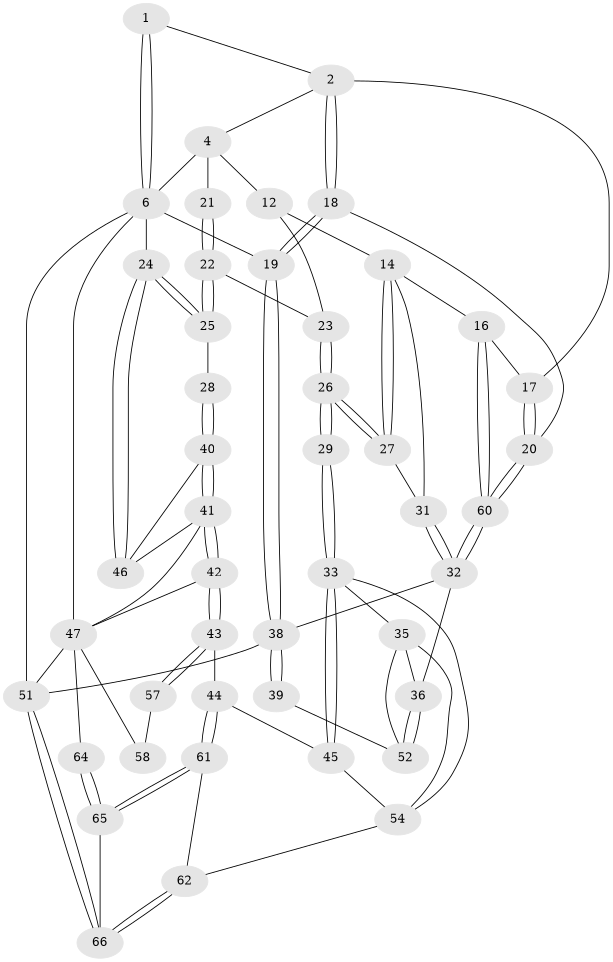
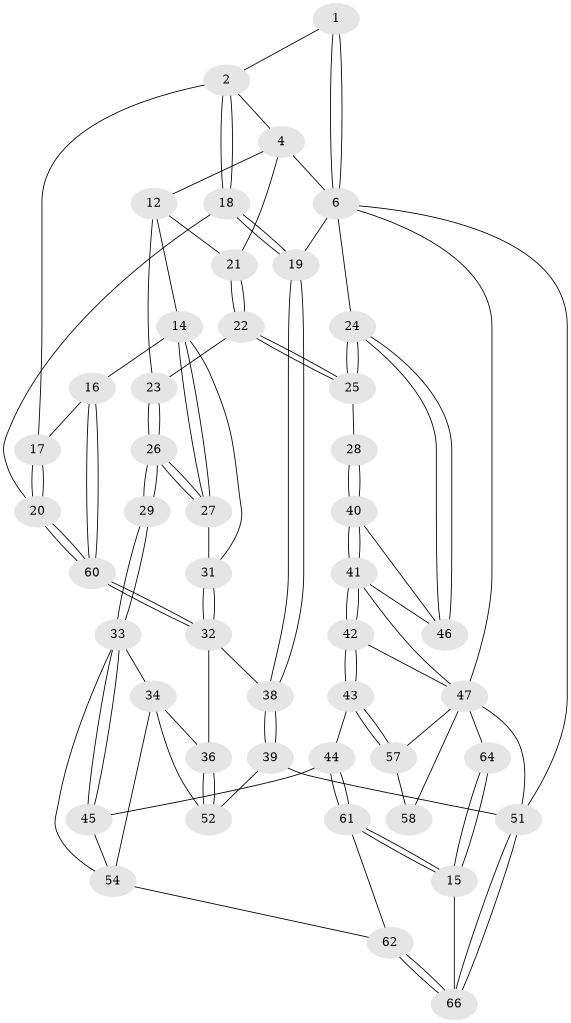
none -> (194, 235)
(402, 635) -> (153, 696)
(155, 674) -> (392, 794)
none -> (429, 727)
(100, 820) -> (454, 881)
